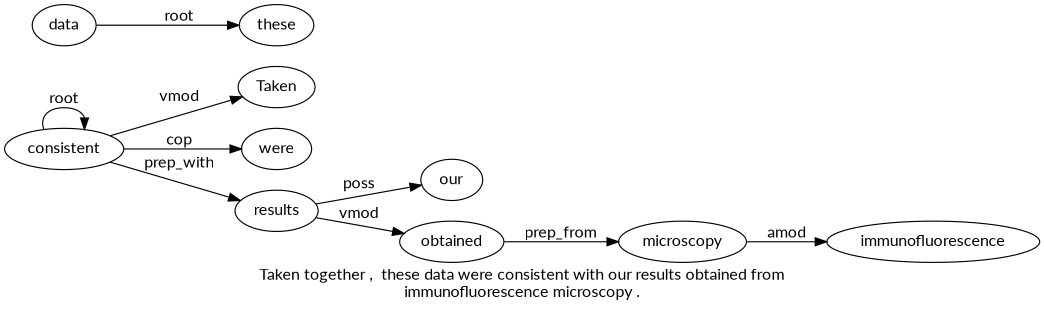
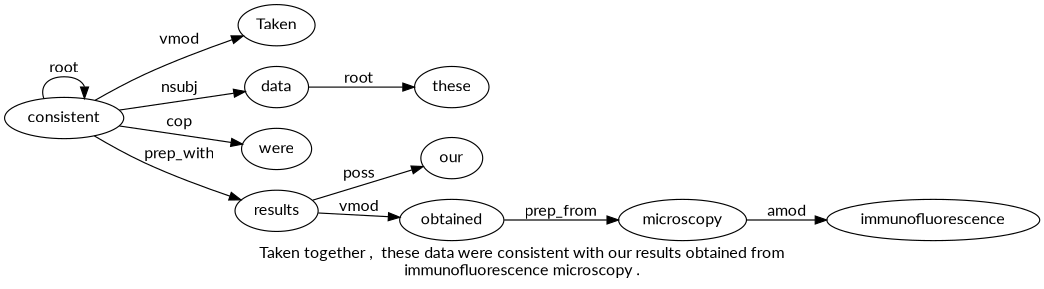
none -> (177, 102)
